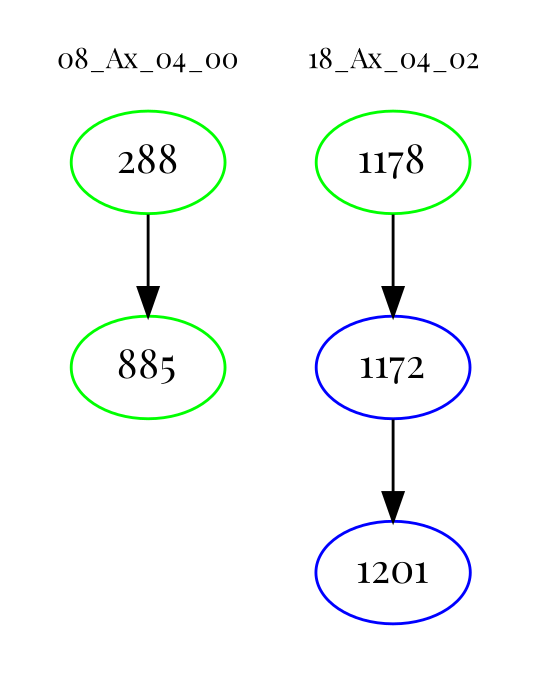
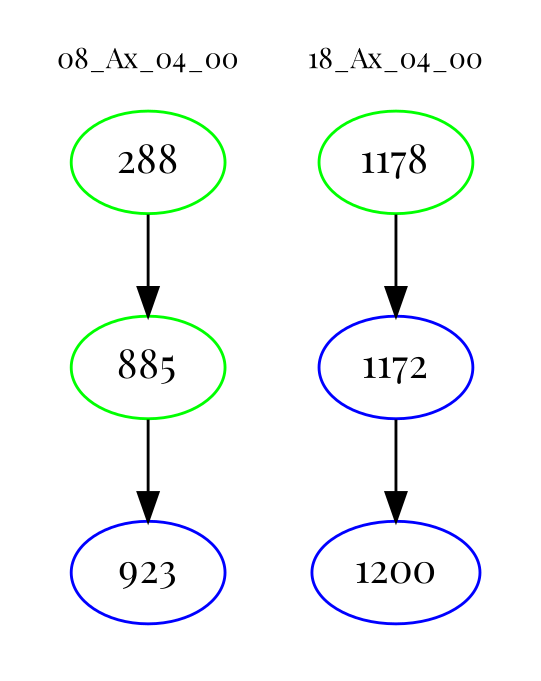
(395, 61) -> (396, 61)
none -> (148, 573)
(393, 573) -> (396, 573)
